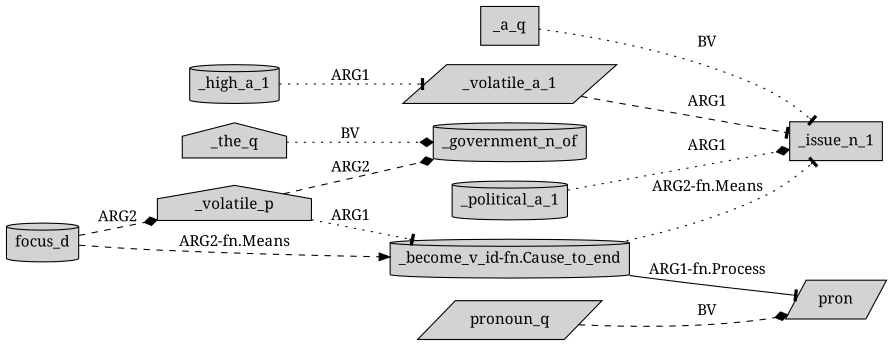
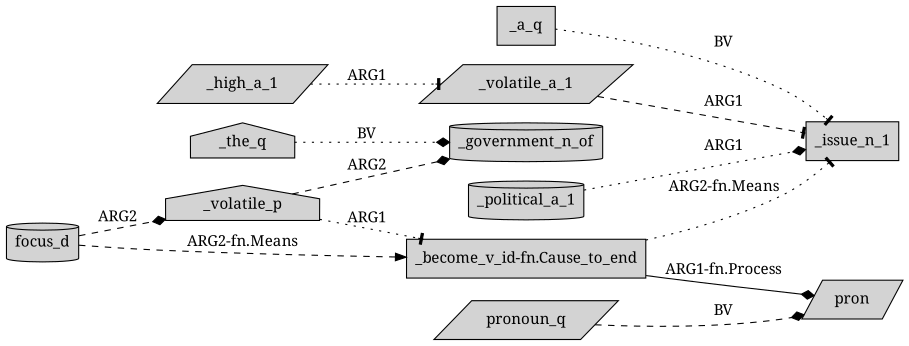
(234, 84) -> (243, 84)
(510, 259) -> (526, 259)
(711, 286) -> (724, 285)
